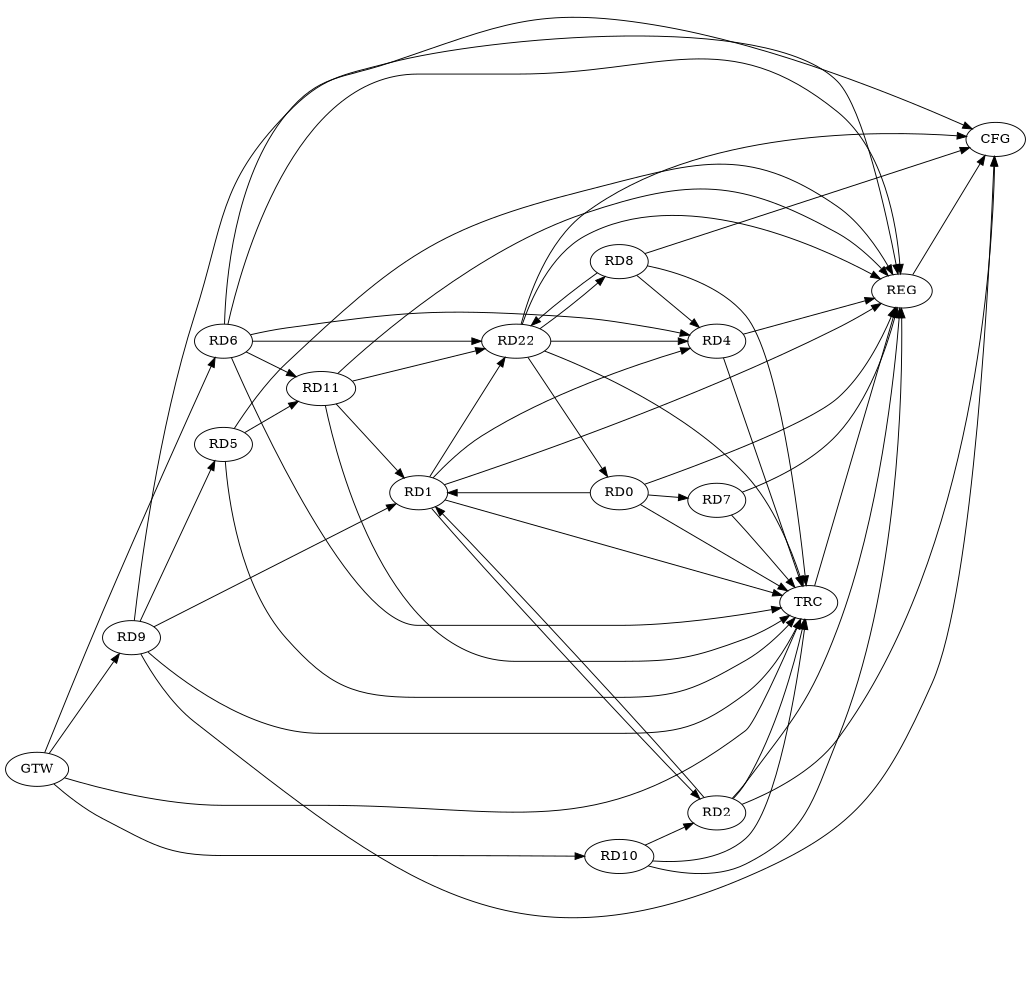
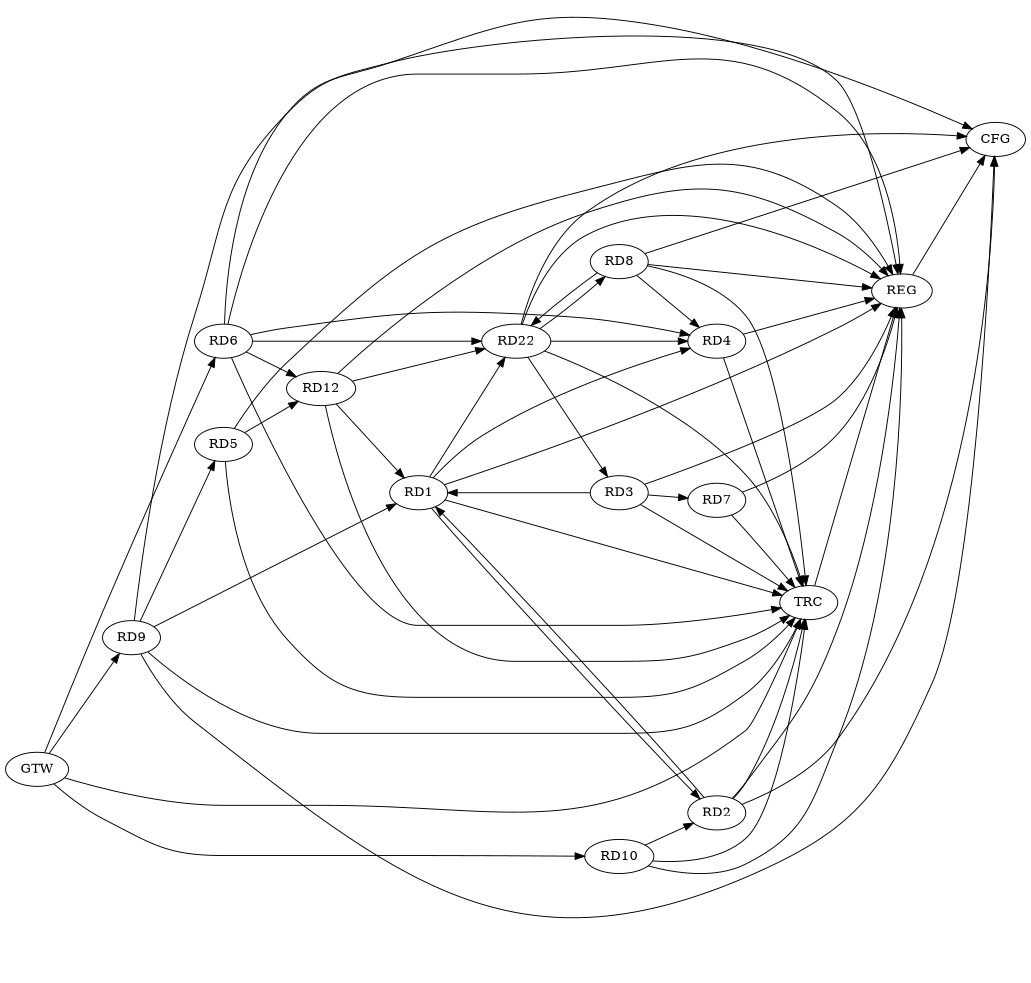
none -> (755, 276)
(321, 389) -> (321, 389)
(619, 493) -> (619, 493)
